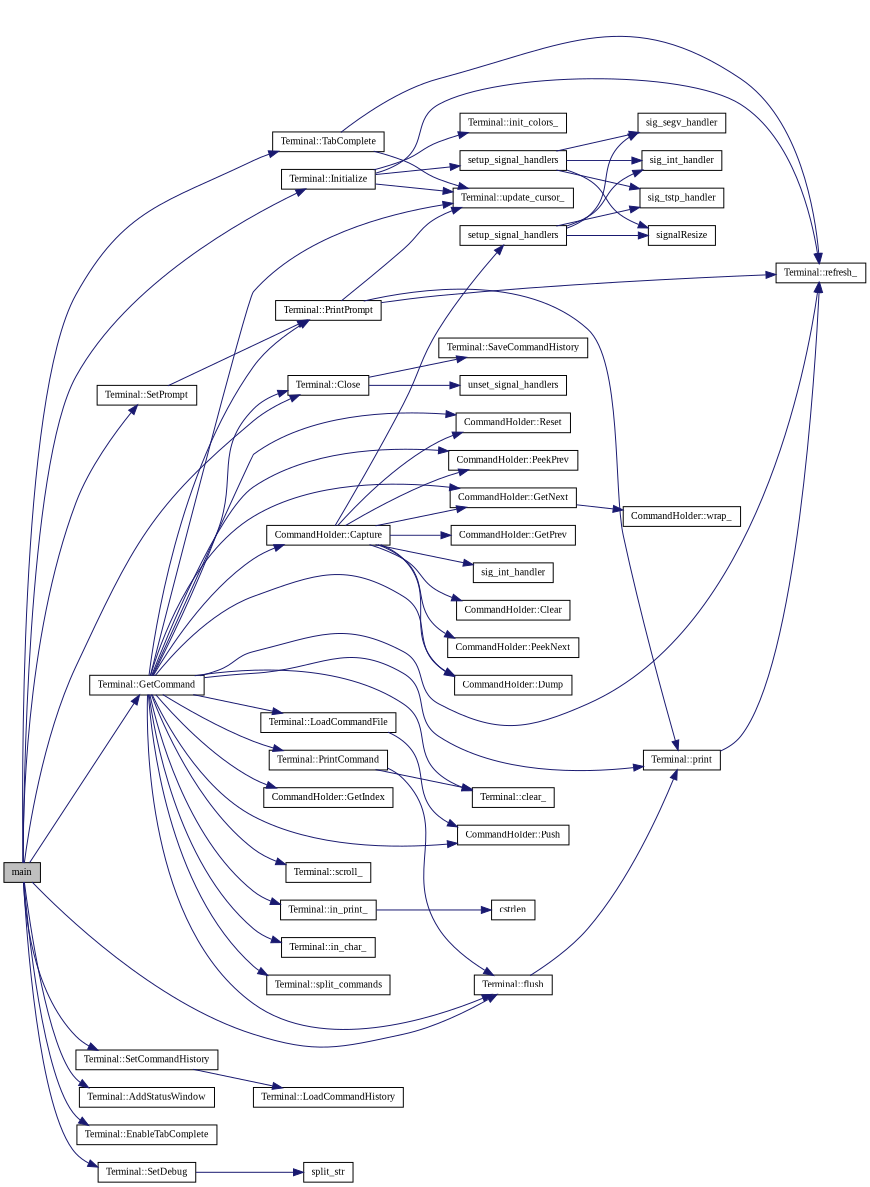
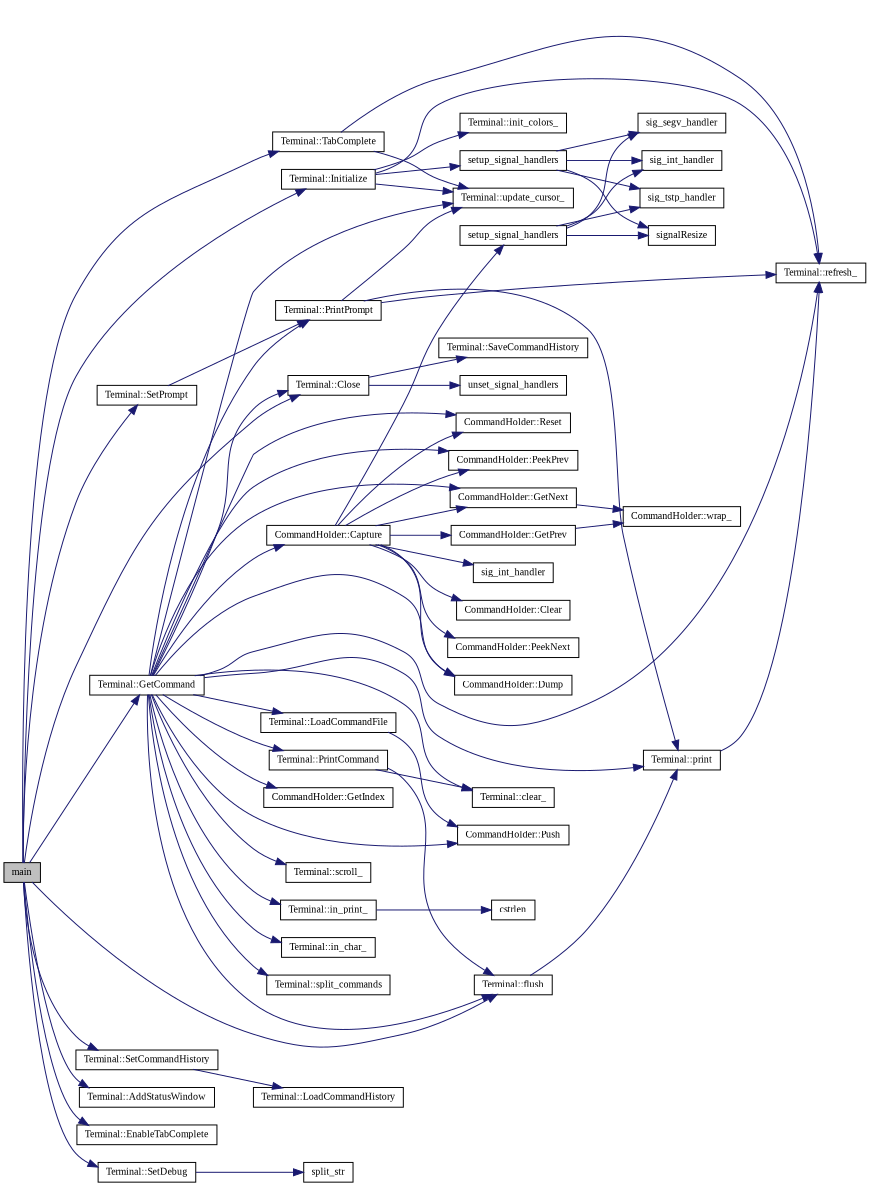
none -> (595, 526)
